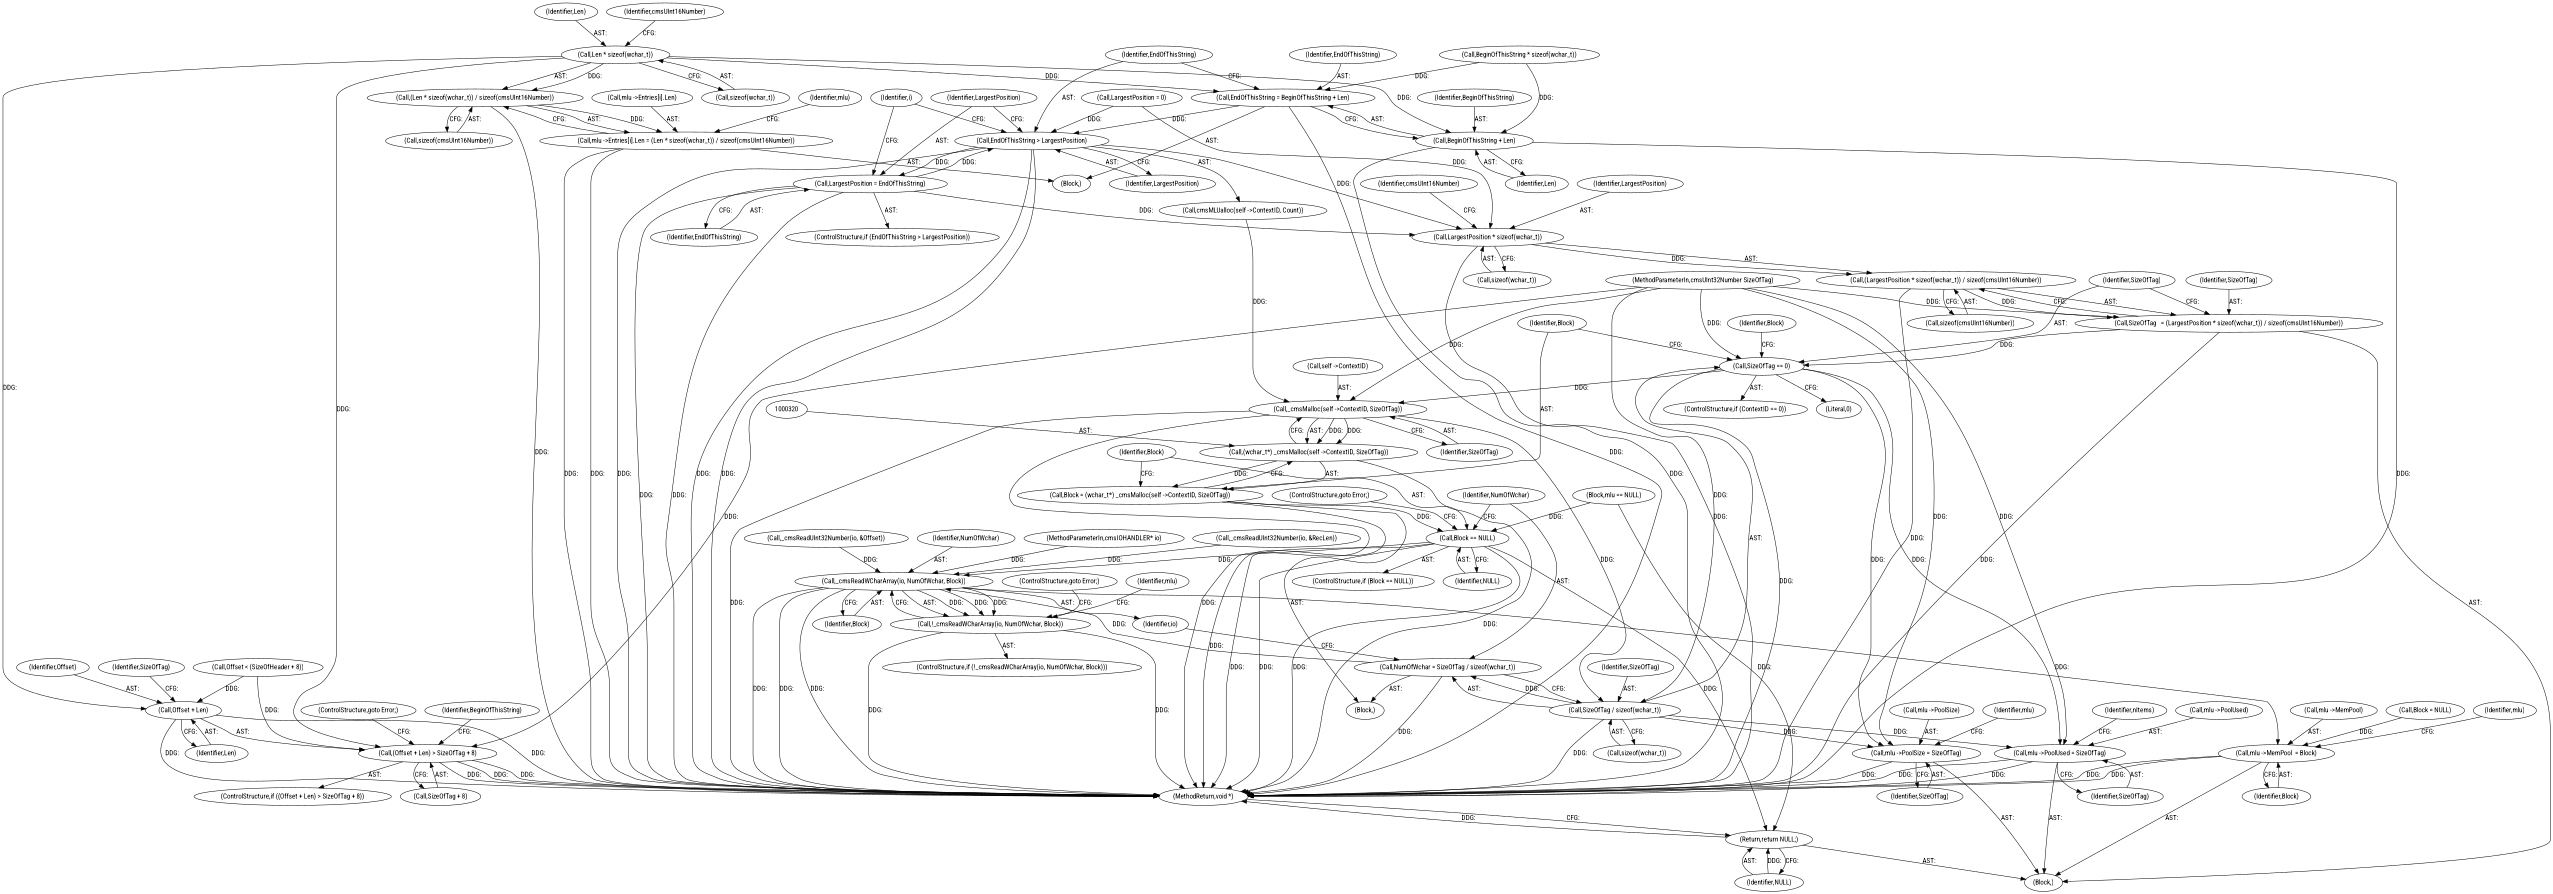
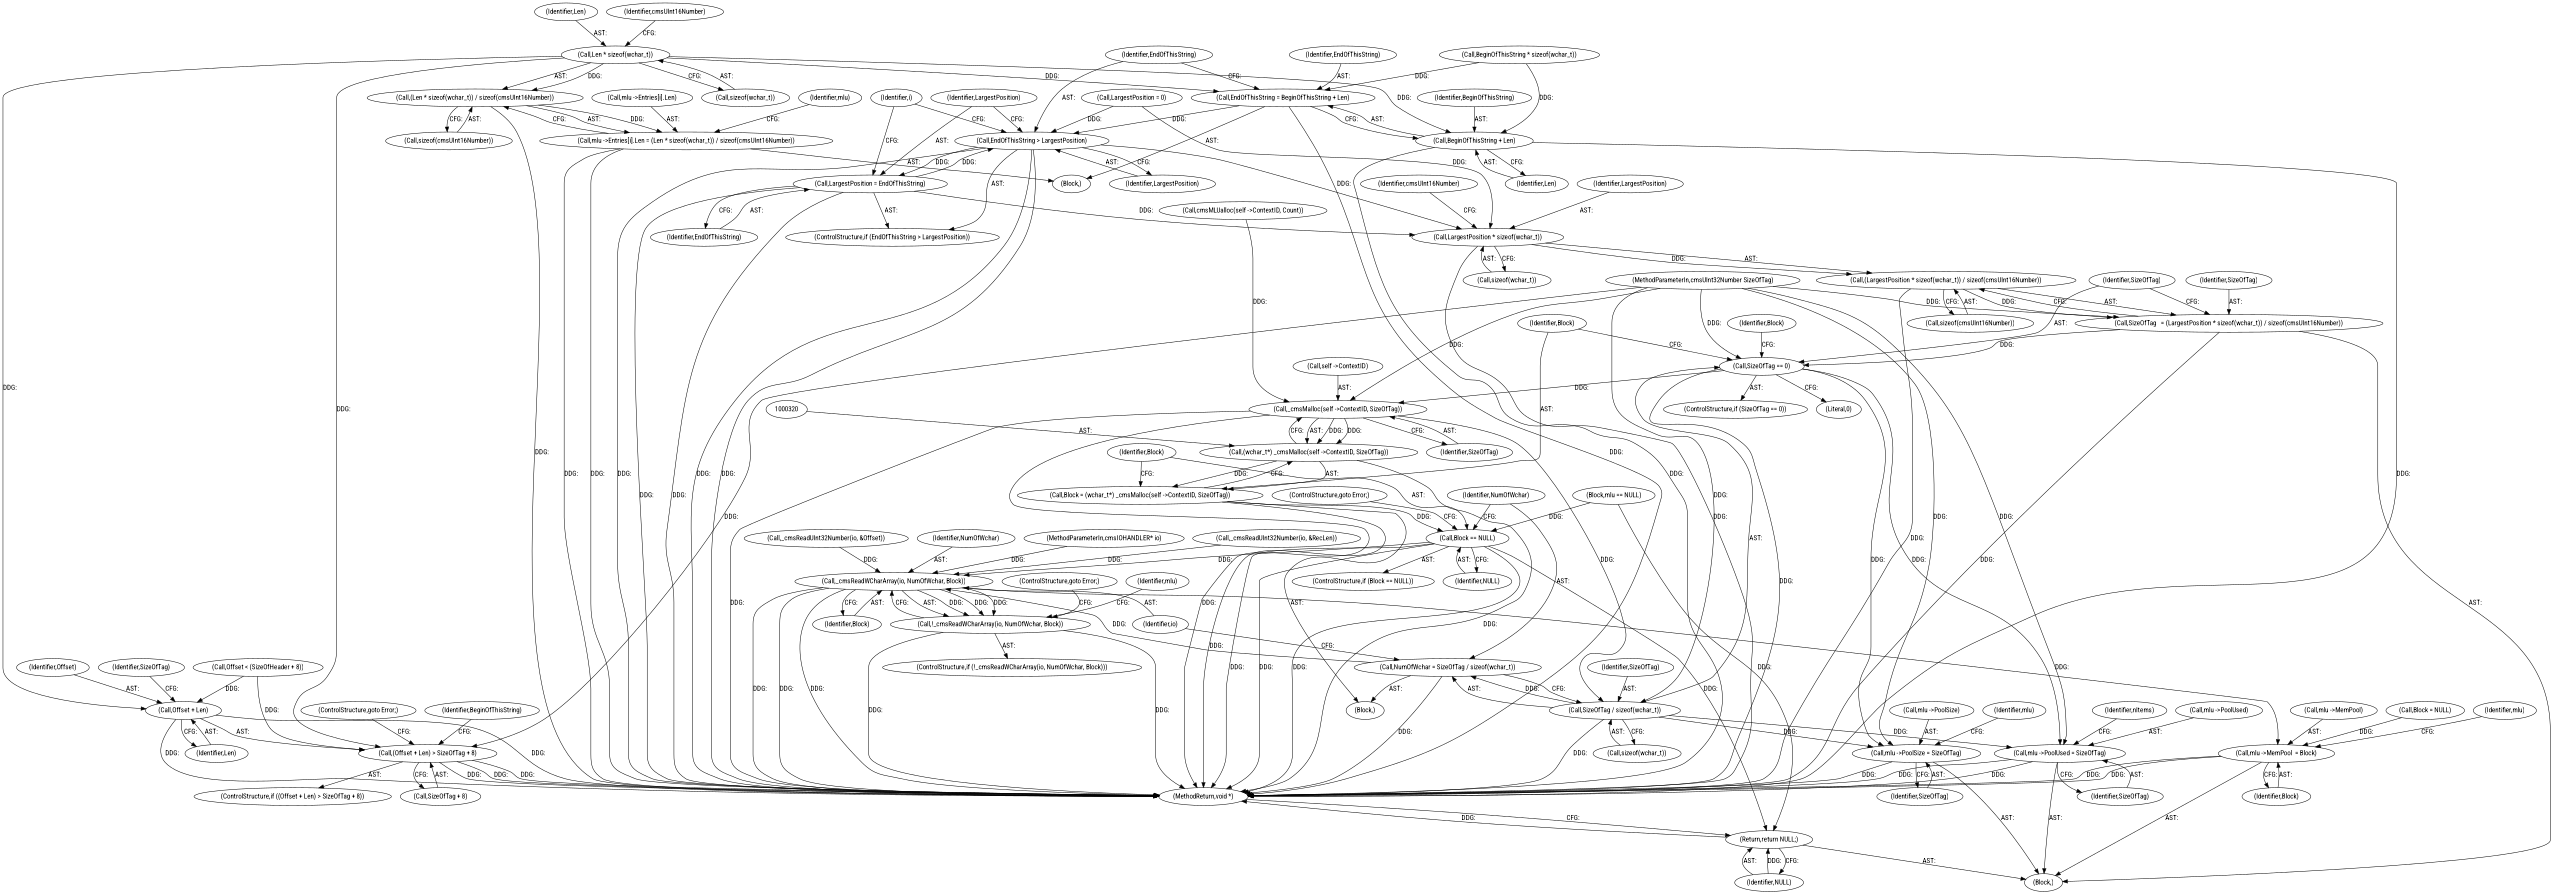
(1171, 159) -> (987, 193)
(1736, 409) -> (1736, 409)
(1051, 599) -> (1065, 591)
